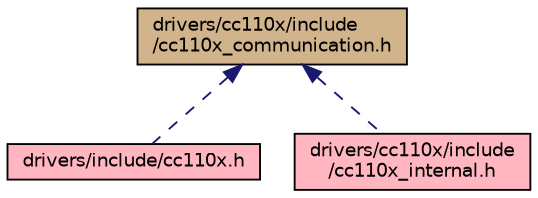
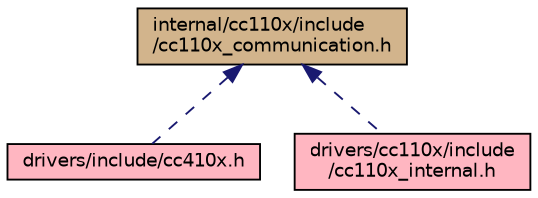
(272, 36) -> (272, 36)
(134, 162) -> (134, 162)
